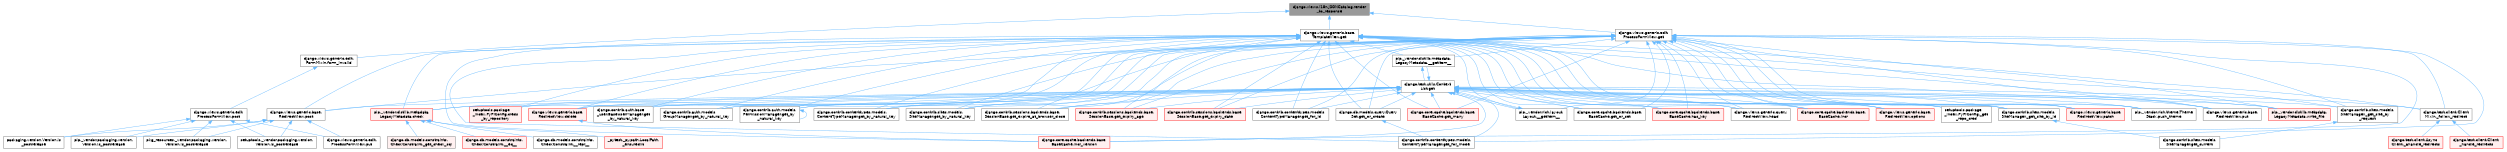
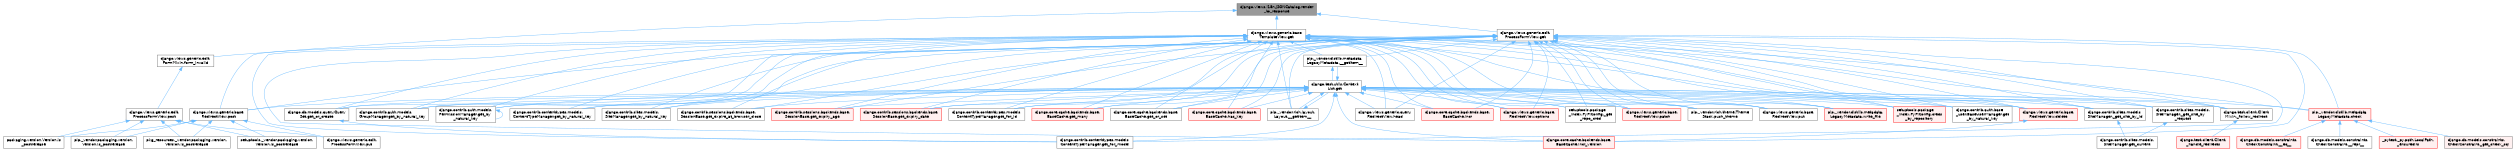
(2416, 142) -> none
